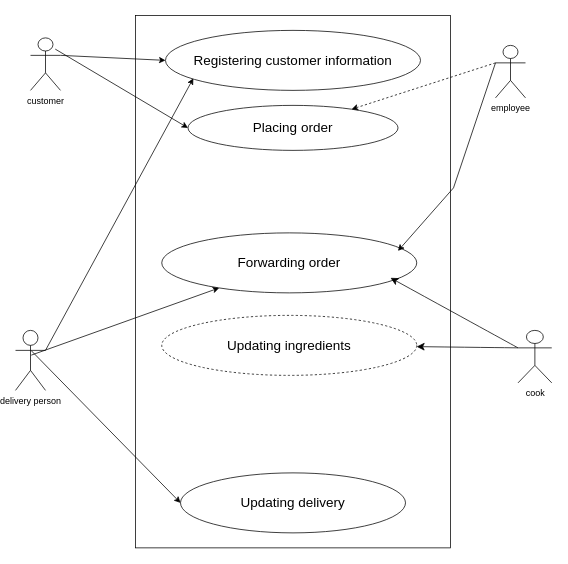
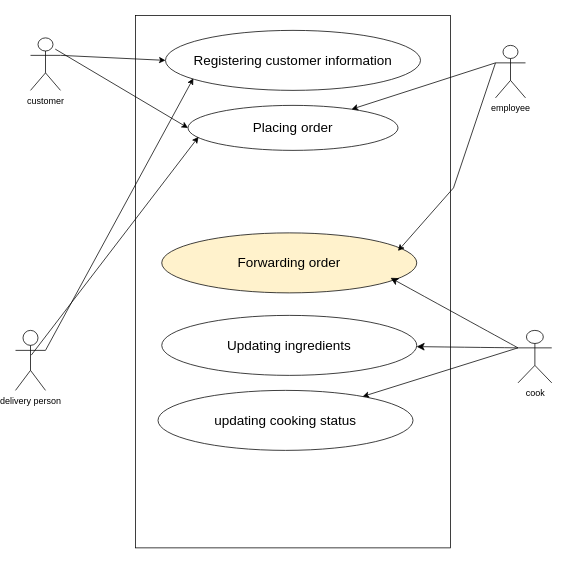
(426, 85) -> (426, 85)
(289, 263) -> (289, 263)
(131, 319) -> (135, 220)
(289, 345) -> (289, 345)
none -> (442, 372)
none -> (285, 420)
(110, 431) -> none
(293, 503) -> none
